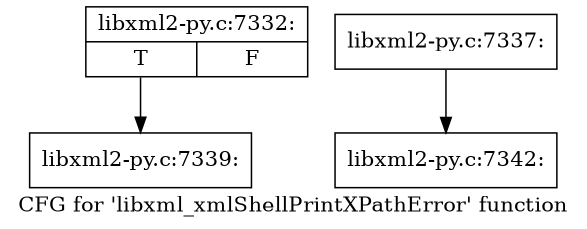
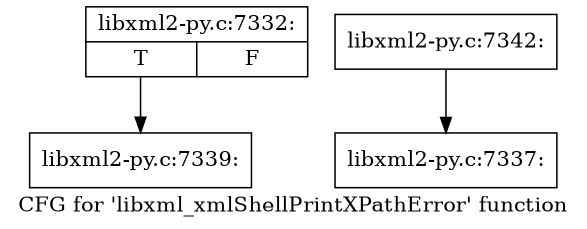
(446, 93) -> (446, 93)
